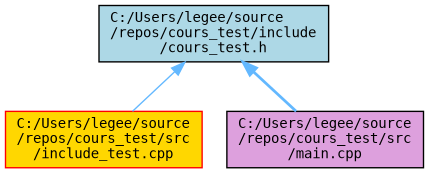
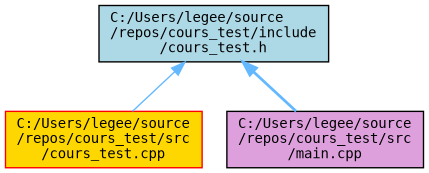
(104, 140) -> (104, 140)
